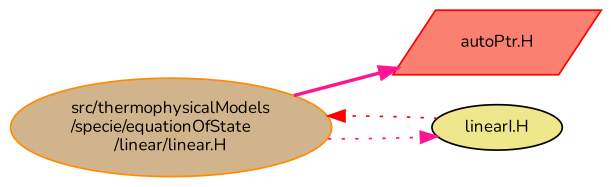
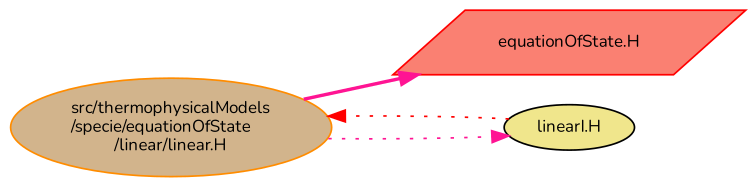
(497, 42) -> (569, 42)
